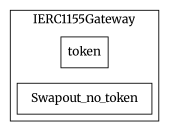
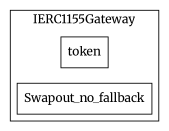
(85, 99) -> (85, 99)
